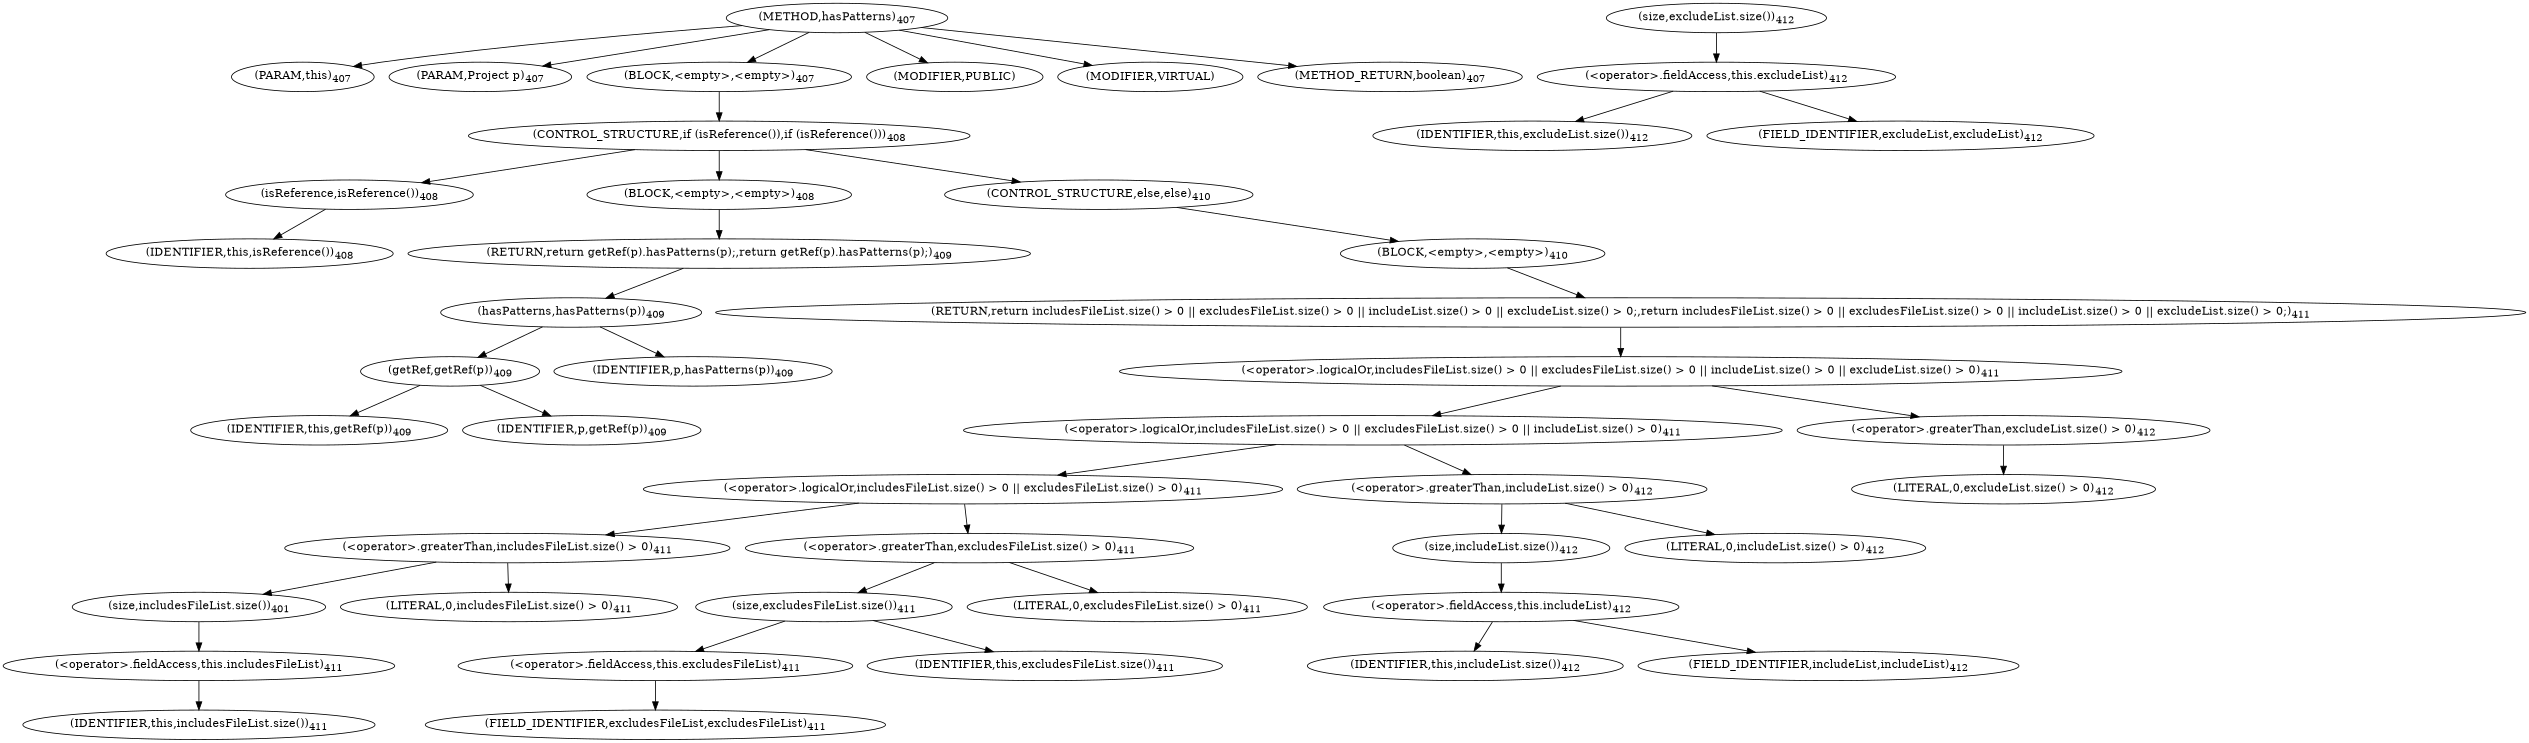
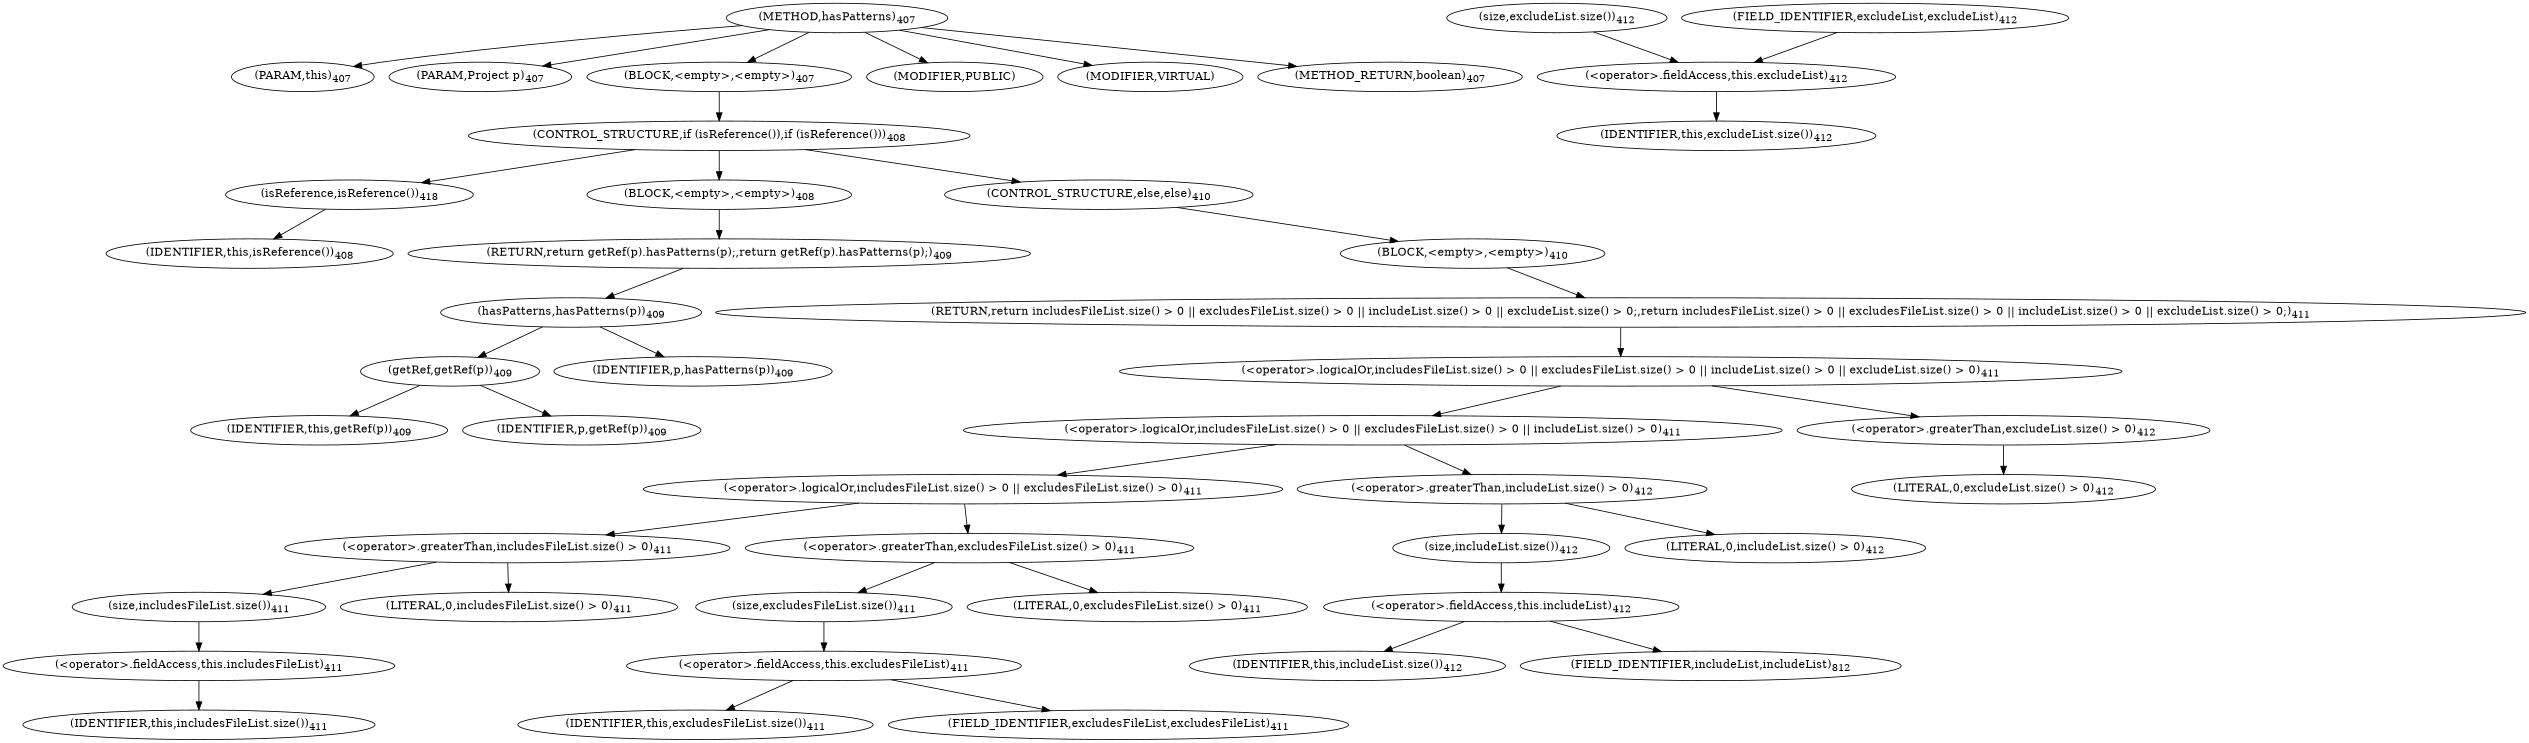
(1804, 105) -> (1800, 46)
(429, 193) -> (429, 193)
(280, 606) -> (280, 606)
(929, 635) -> (763, 694)
(1959, 665) -> (1841, 665)
